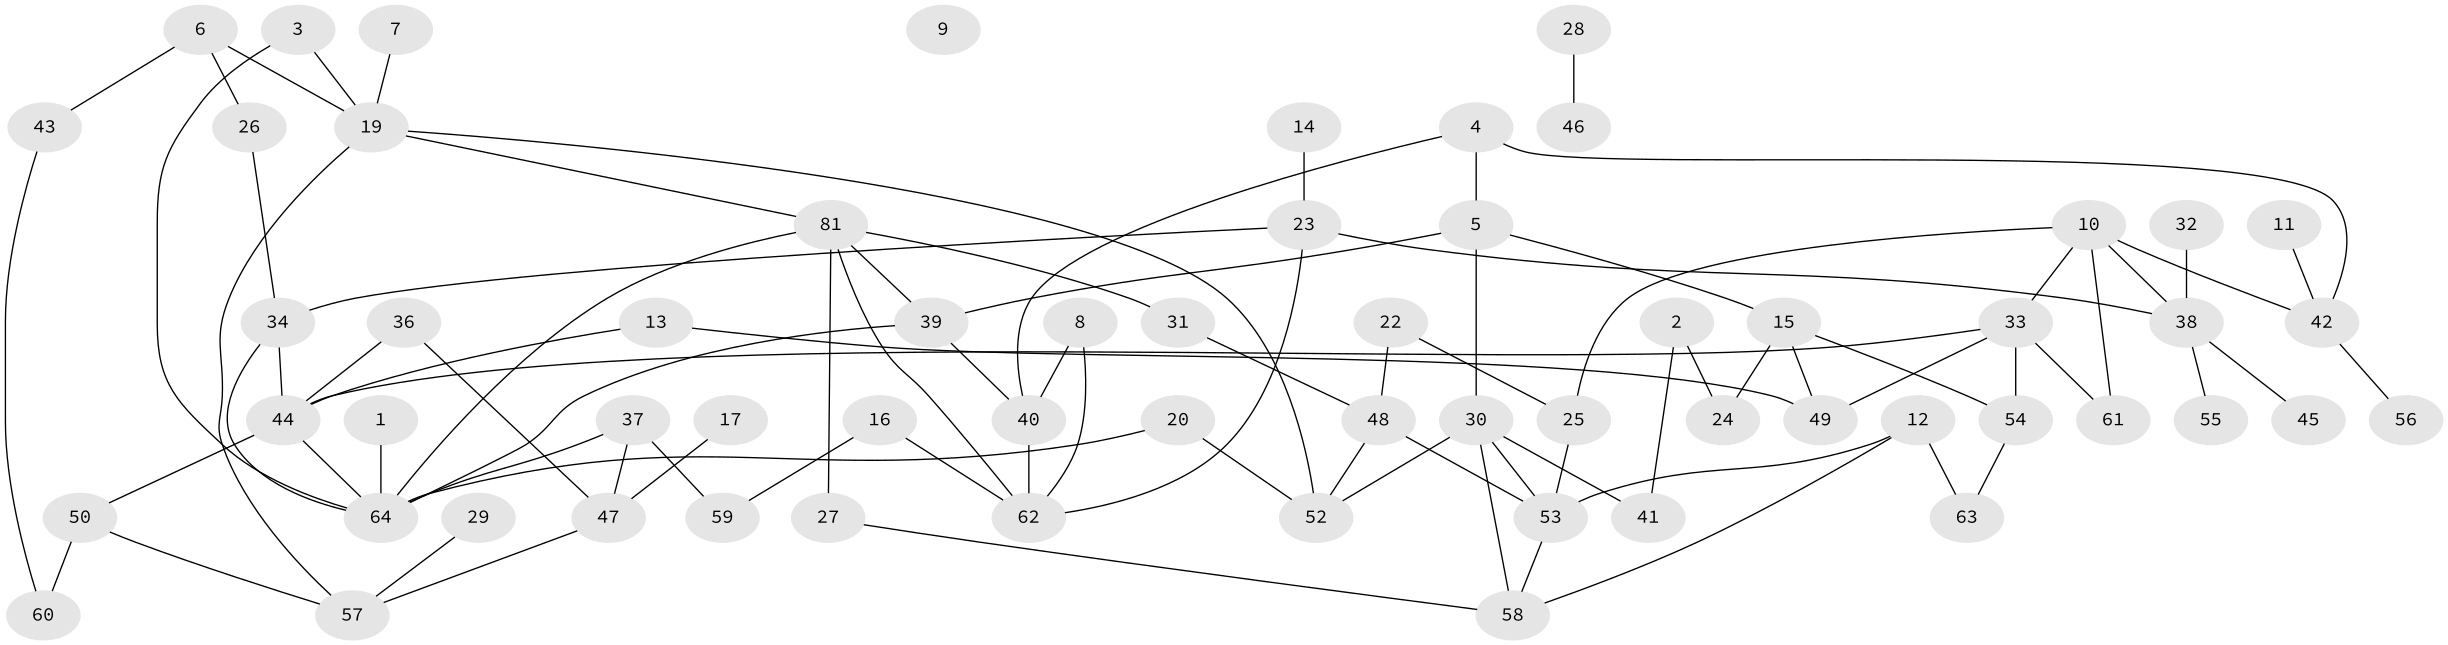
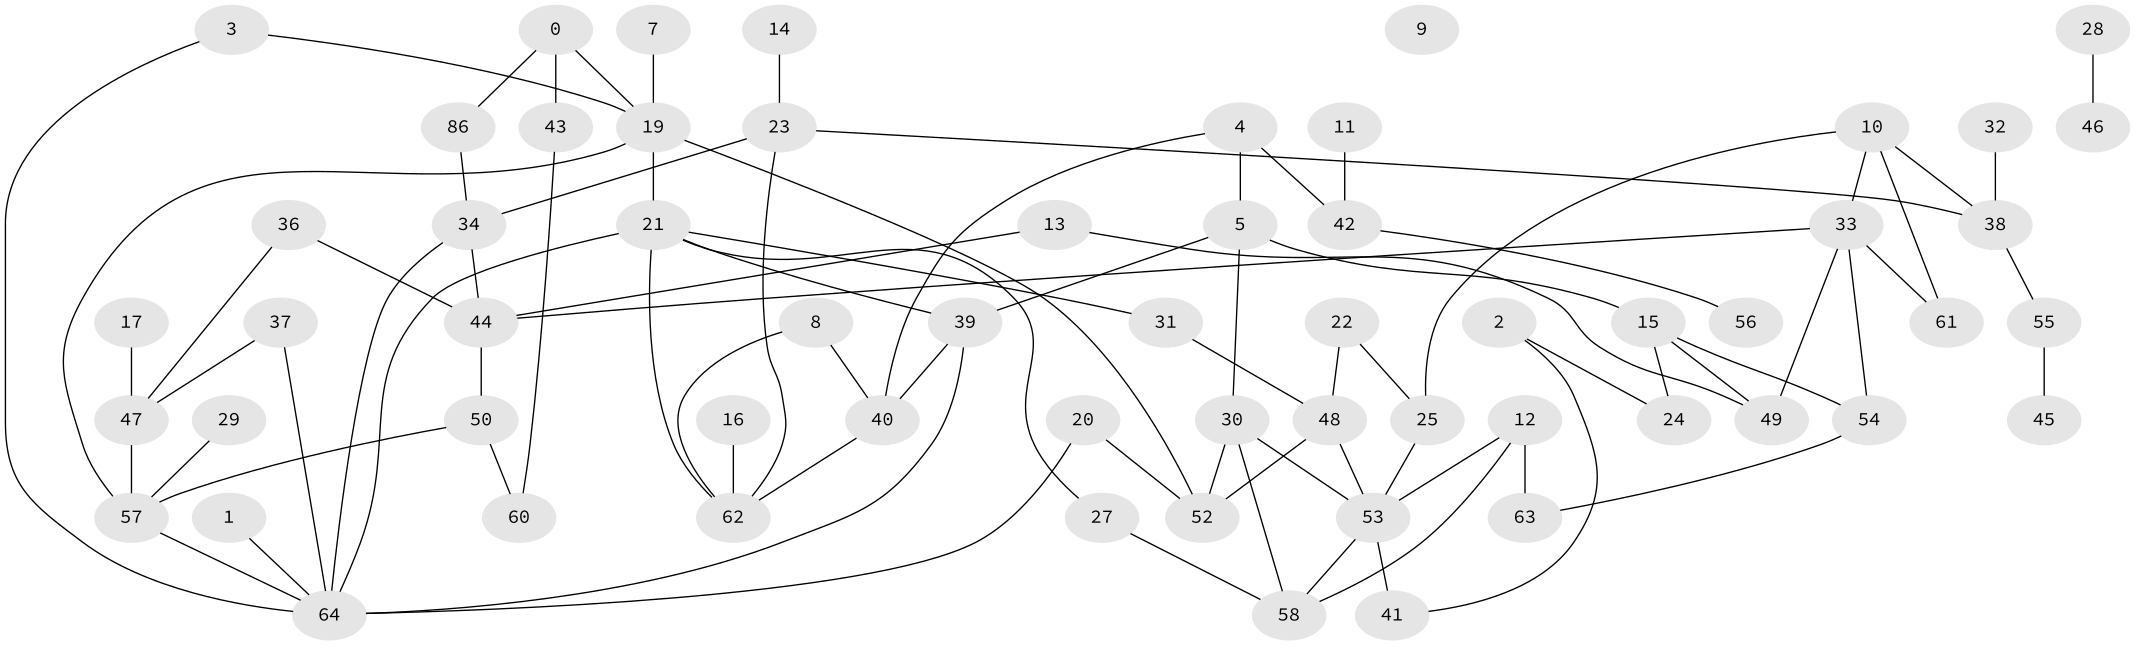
(201, 30) -> (556, 30)
(249, 127) -> (458, 127)
(831, 225) -> (653, 225)
(2203, 276) -> none
(2248, 371) -> (2044, 372)
(1553, 464) -> (1381, 560)
(332, 469) -> (230, 567)
(723, 518) -> none
